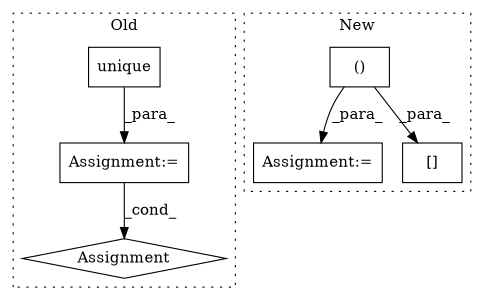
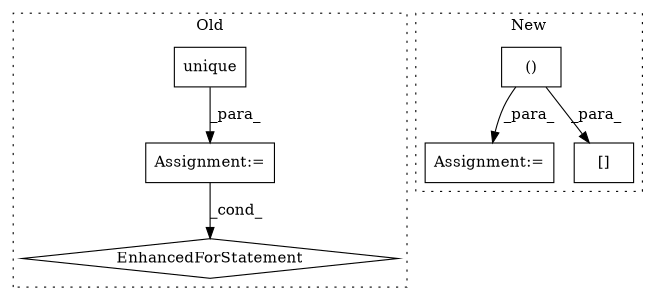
(124, 258) -> (210, 258)
